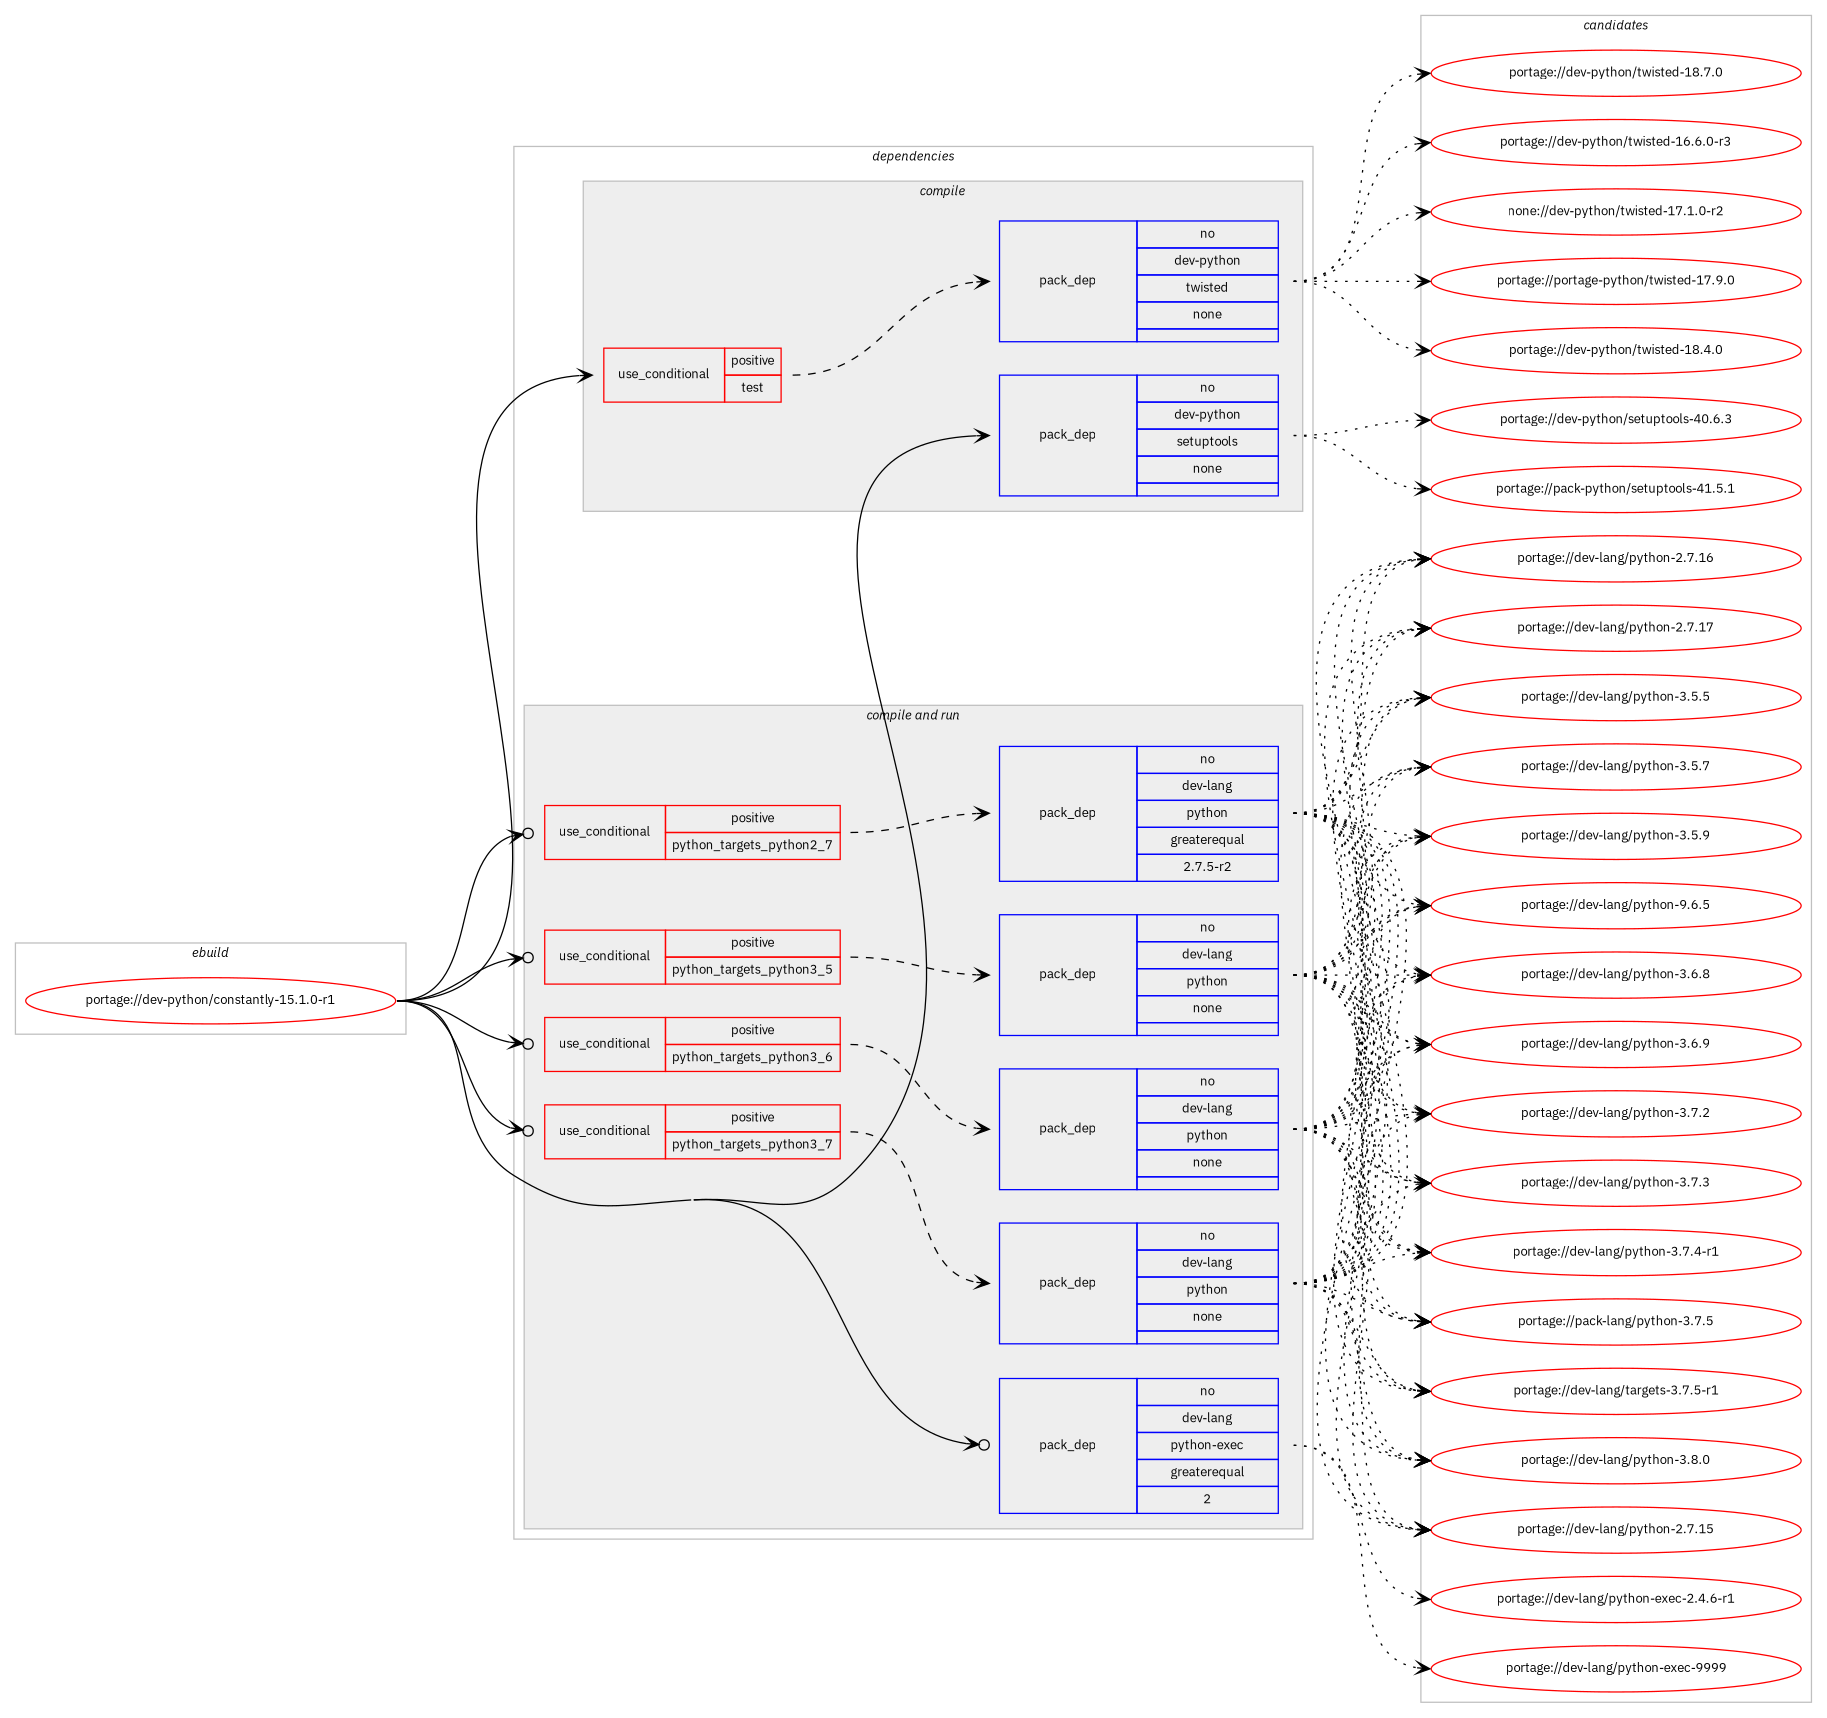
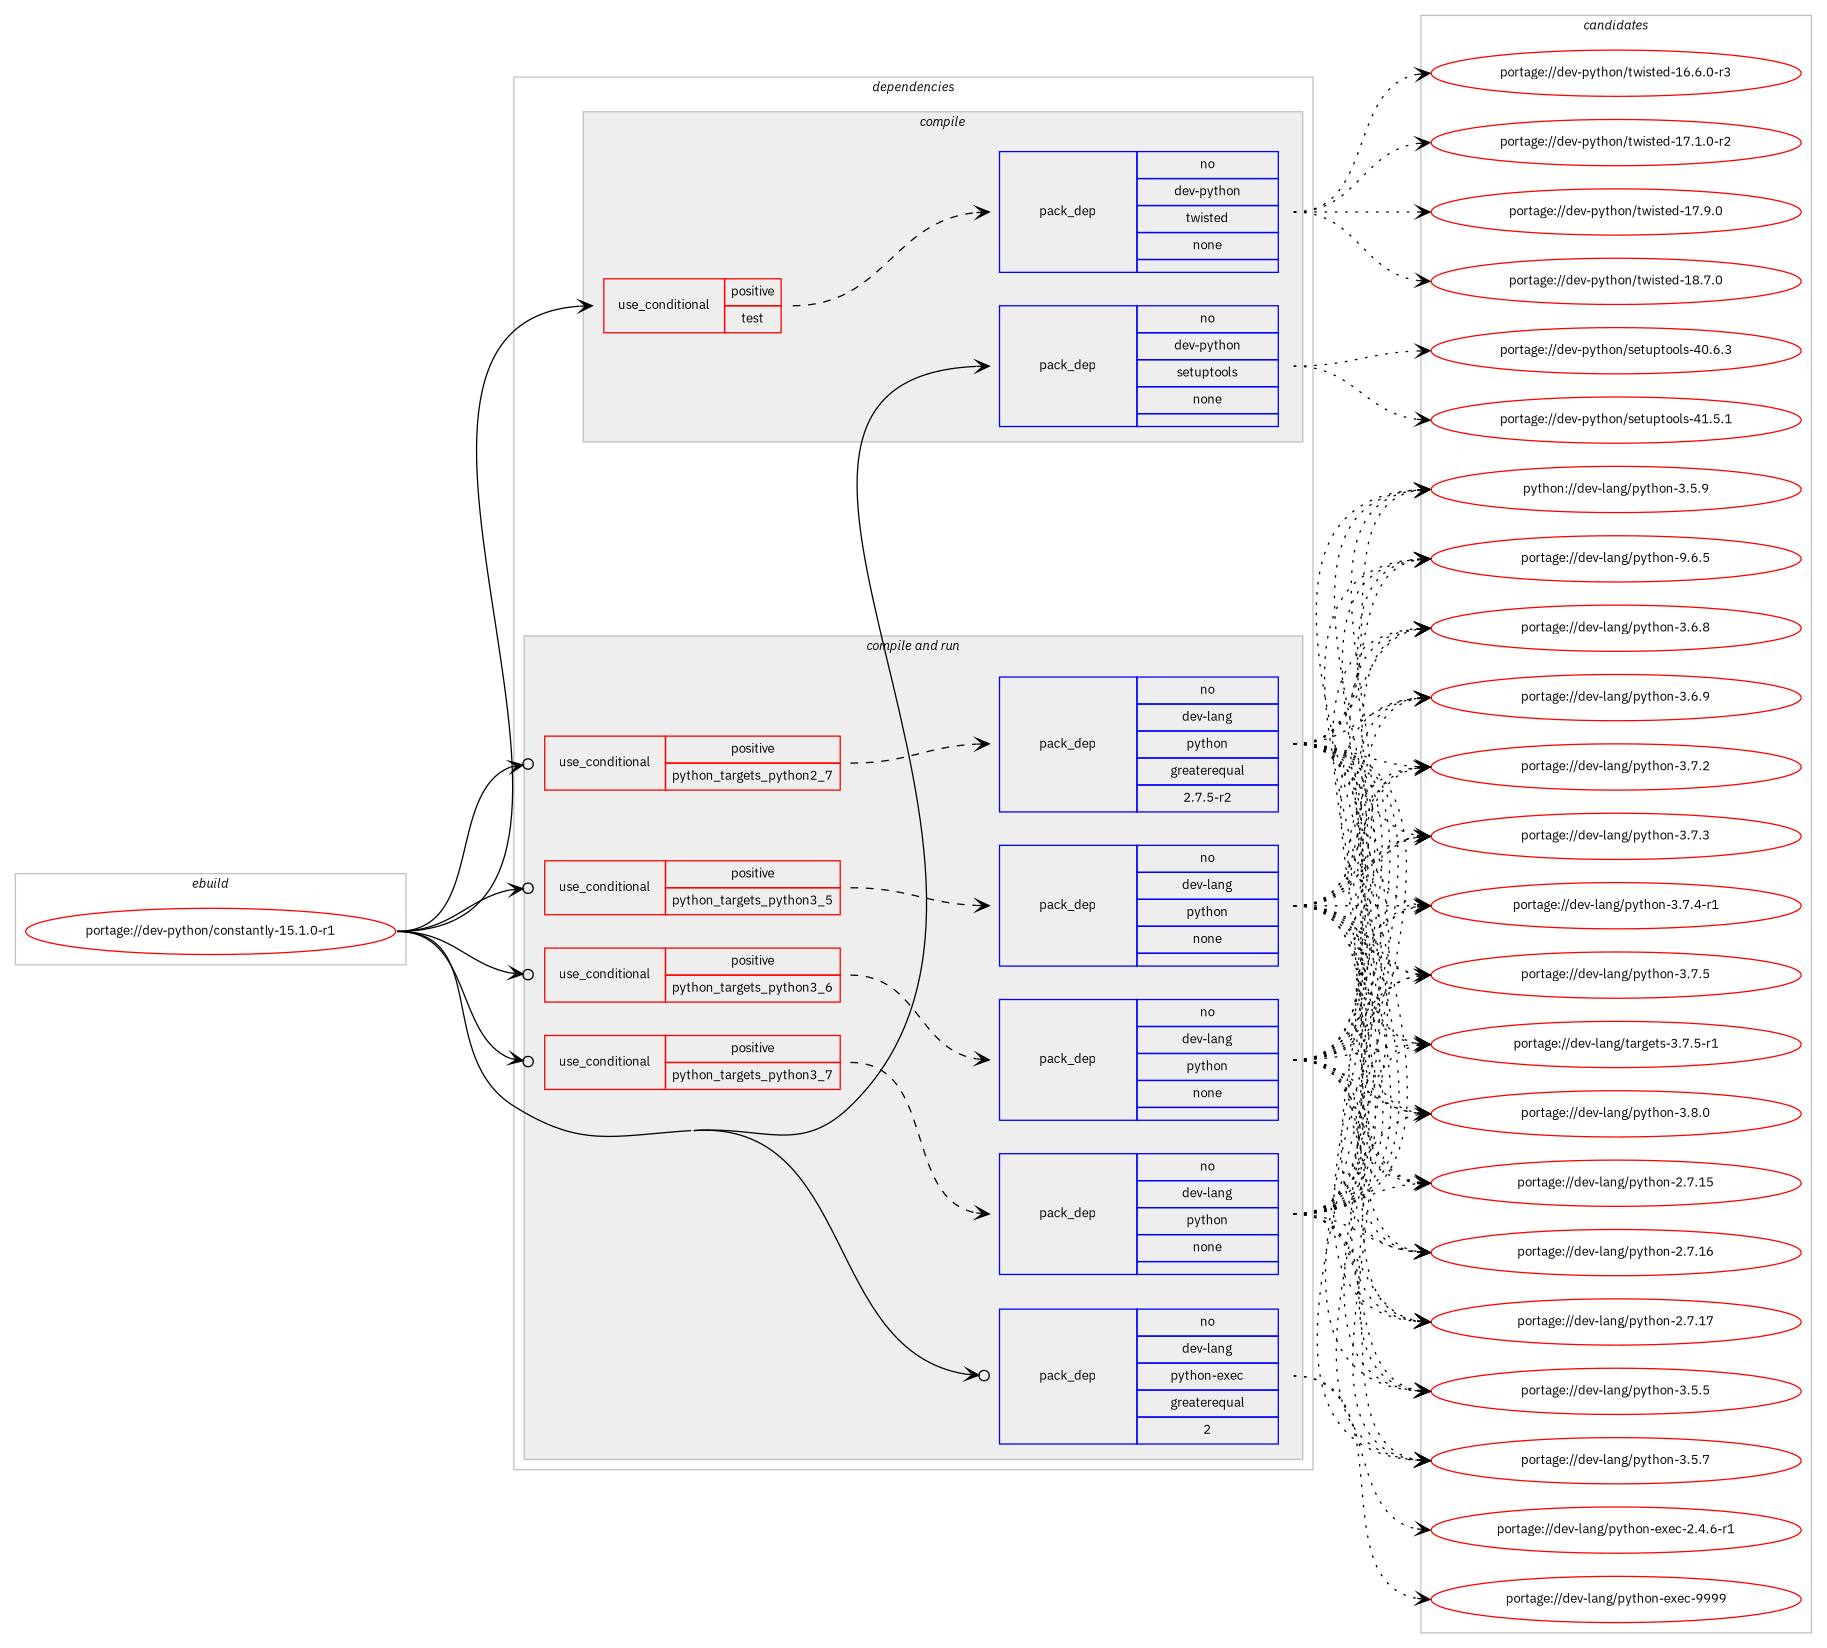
(1616, 212) -> (1616, 143)
(1616, 281) -> (1616, 212)
(1616, 351) -> none
(1616, 489) -> (1616, 420)
(1616, 836) -> (1616, 489)
(1616, 1322) -> (1616, 975)
